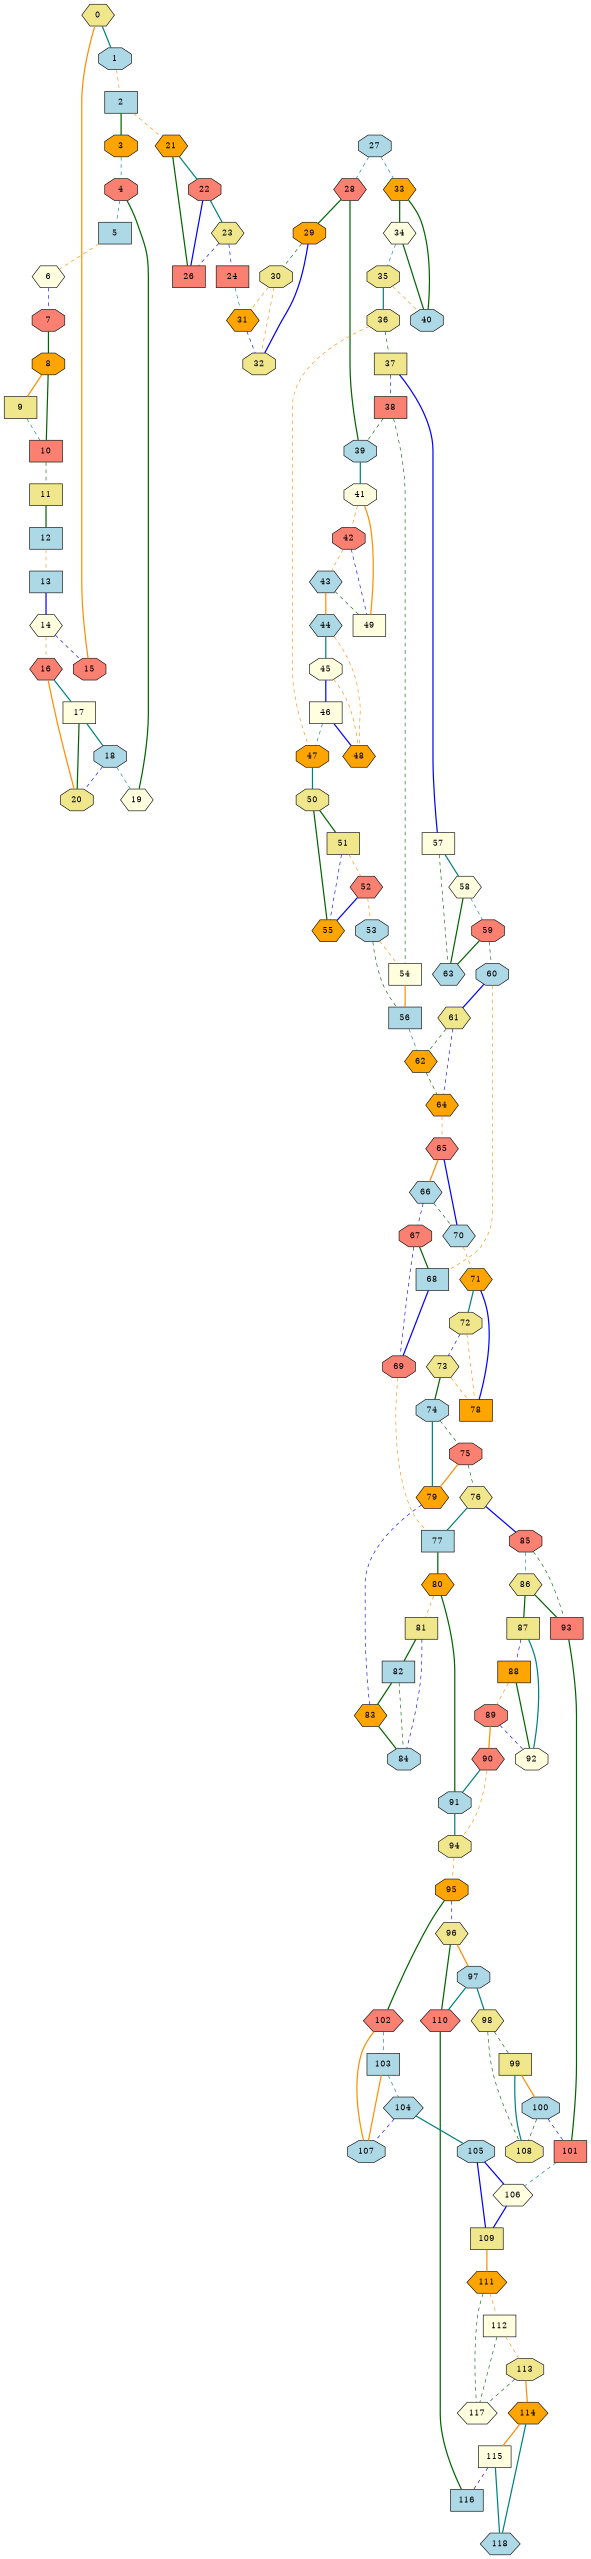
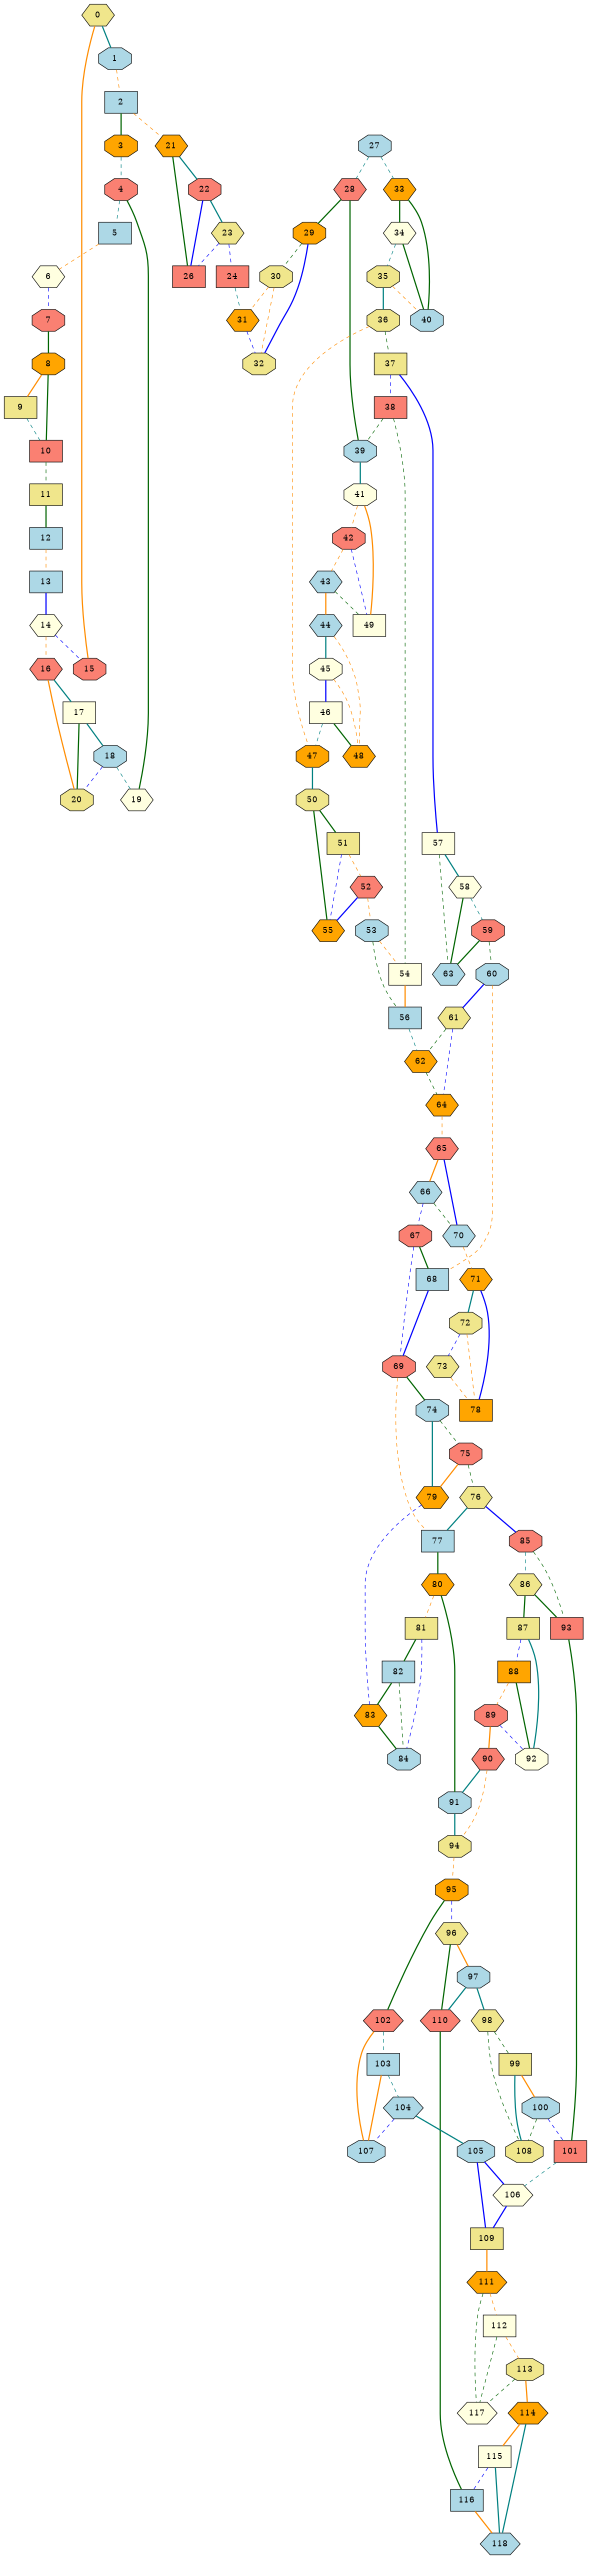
(342, 735) -> (342, 735)
(438, 1389) -> (416, 1389)
none -> (484, 2522)
